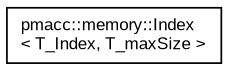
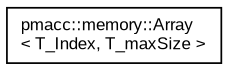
(114, 35) -> (114, 35)
